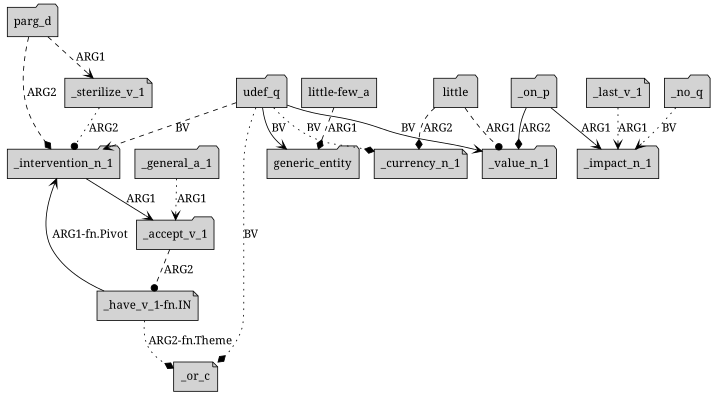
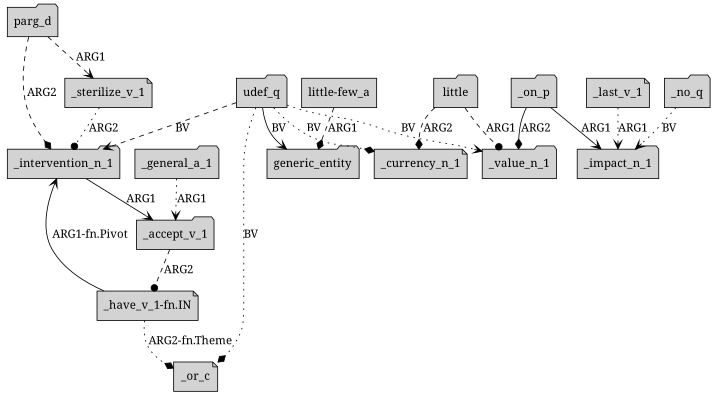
(380, 128) -> (380, 128)
